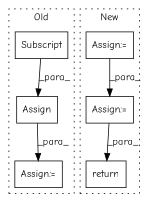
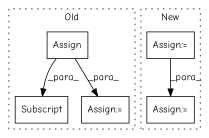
(40, 74) -> (48, 73)
(106, 174) -> none
